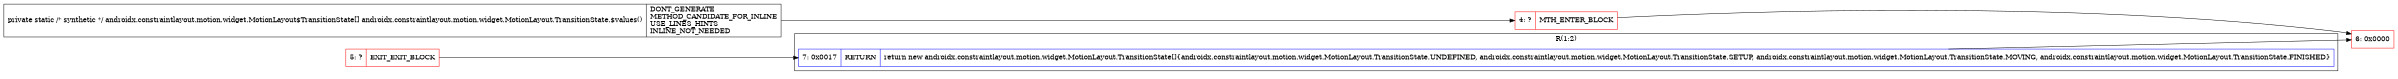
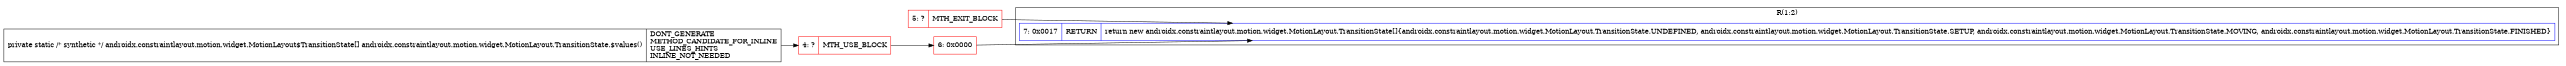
(1576, 20) -> (855, 45)
(2147, 45) -> (1166, 42)
(403, 58) -> (965, 19)
